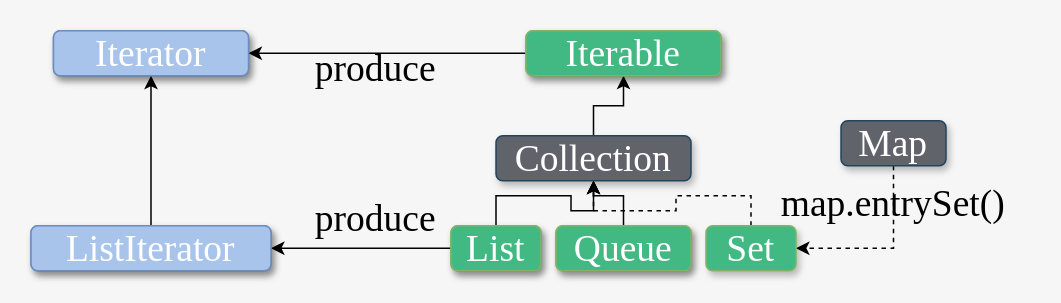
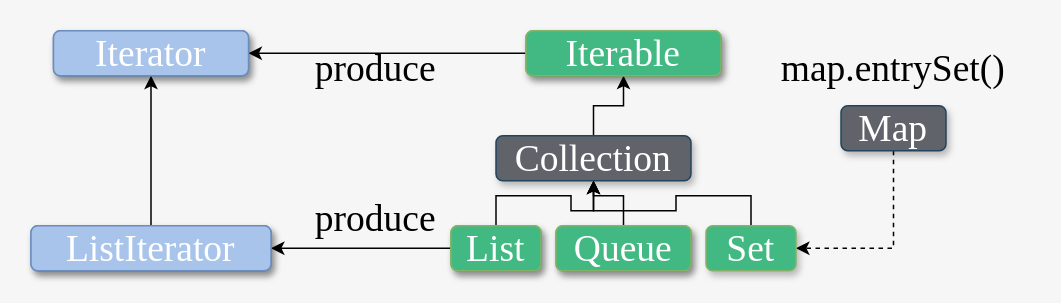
(893, 143) -> (893, 128)
(680, 196) -> (680, 196)
(893, 203) -> (893, 68)
